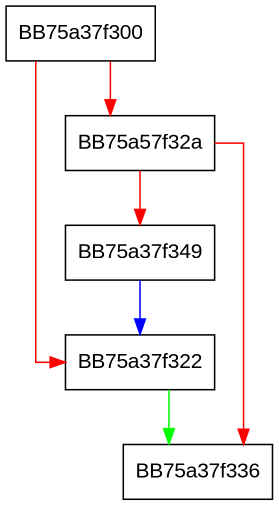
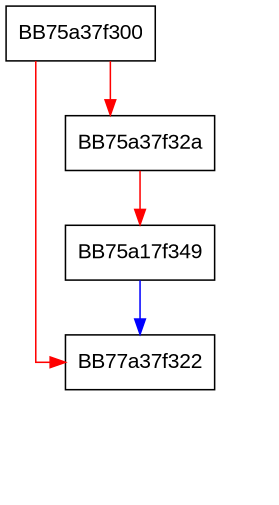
(140, 143) -> (140, 143)
(140, 253) -> (140, 253)
(140, 362) -> (140, 362)
(198, 472) -> none
